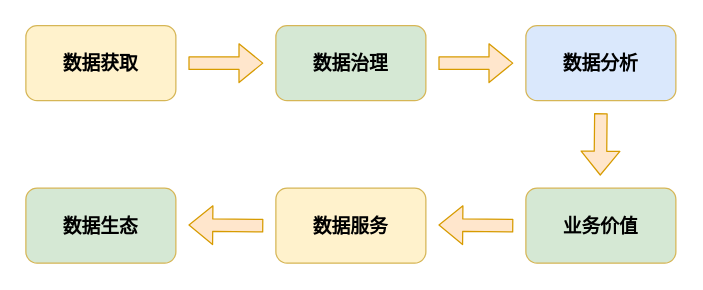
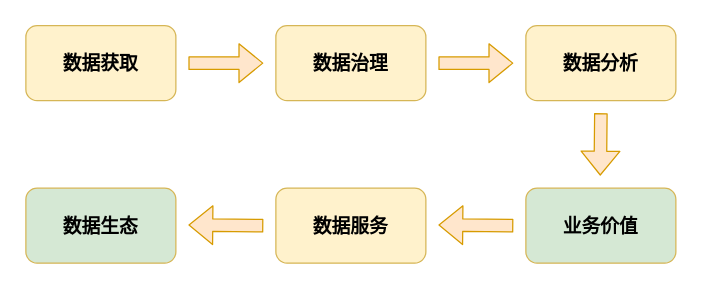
(351, 63) -> (351, 63)
(601, 63) -> (601, 63)
